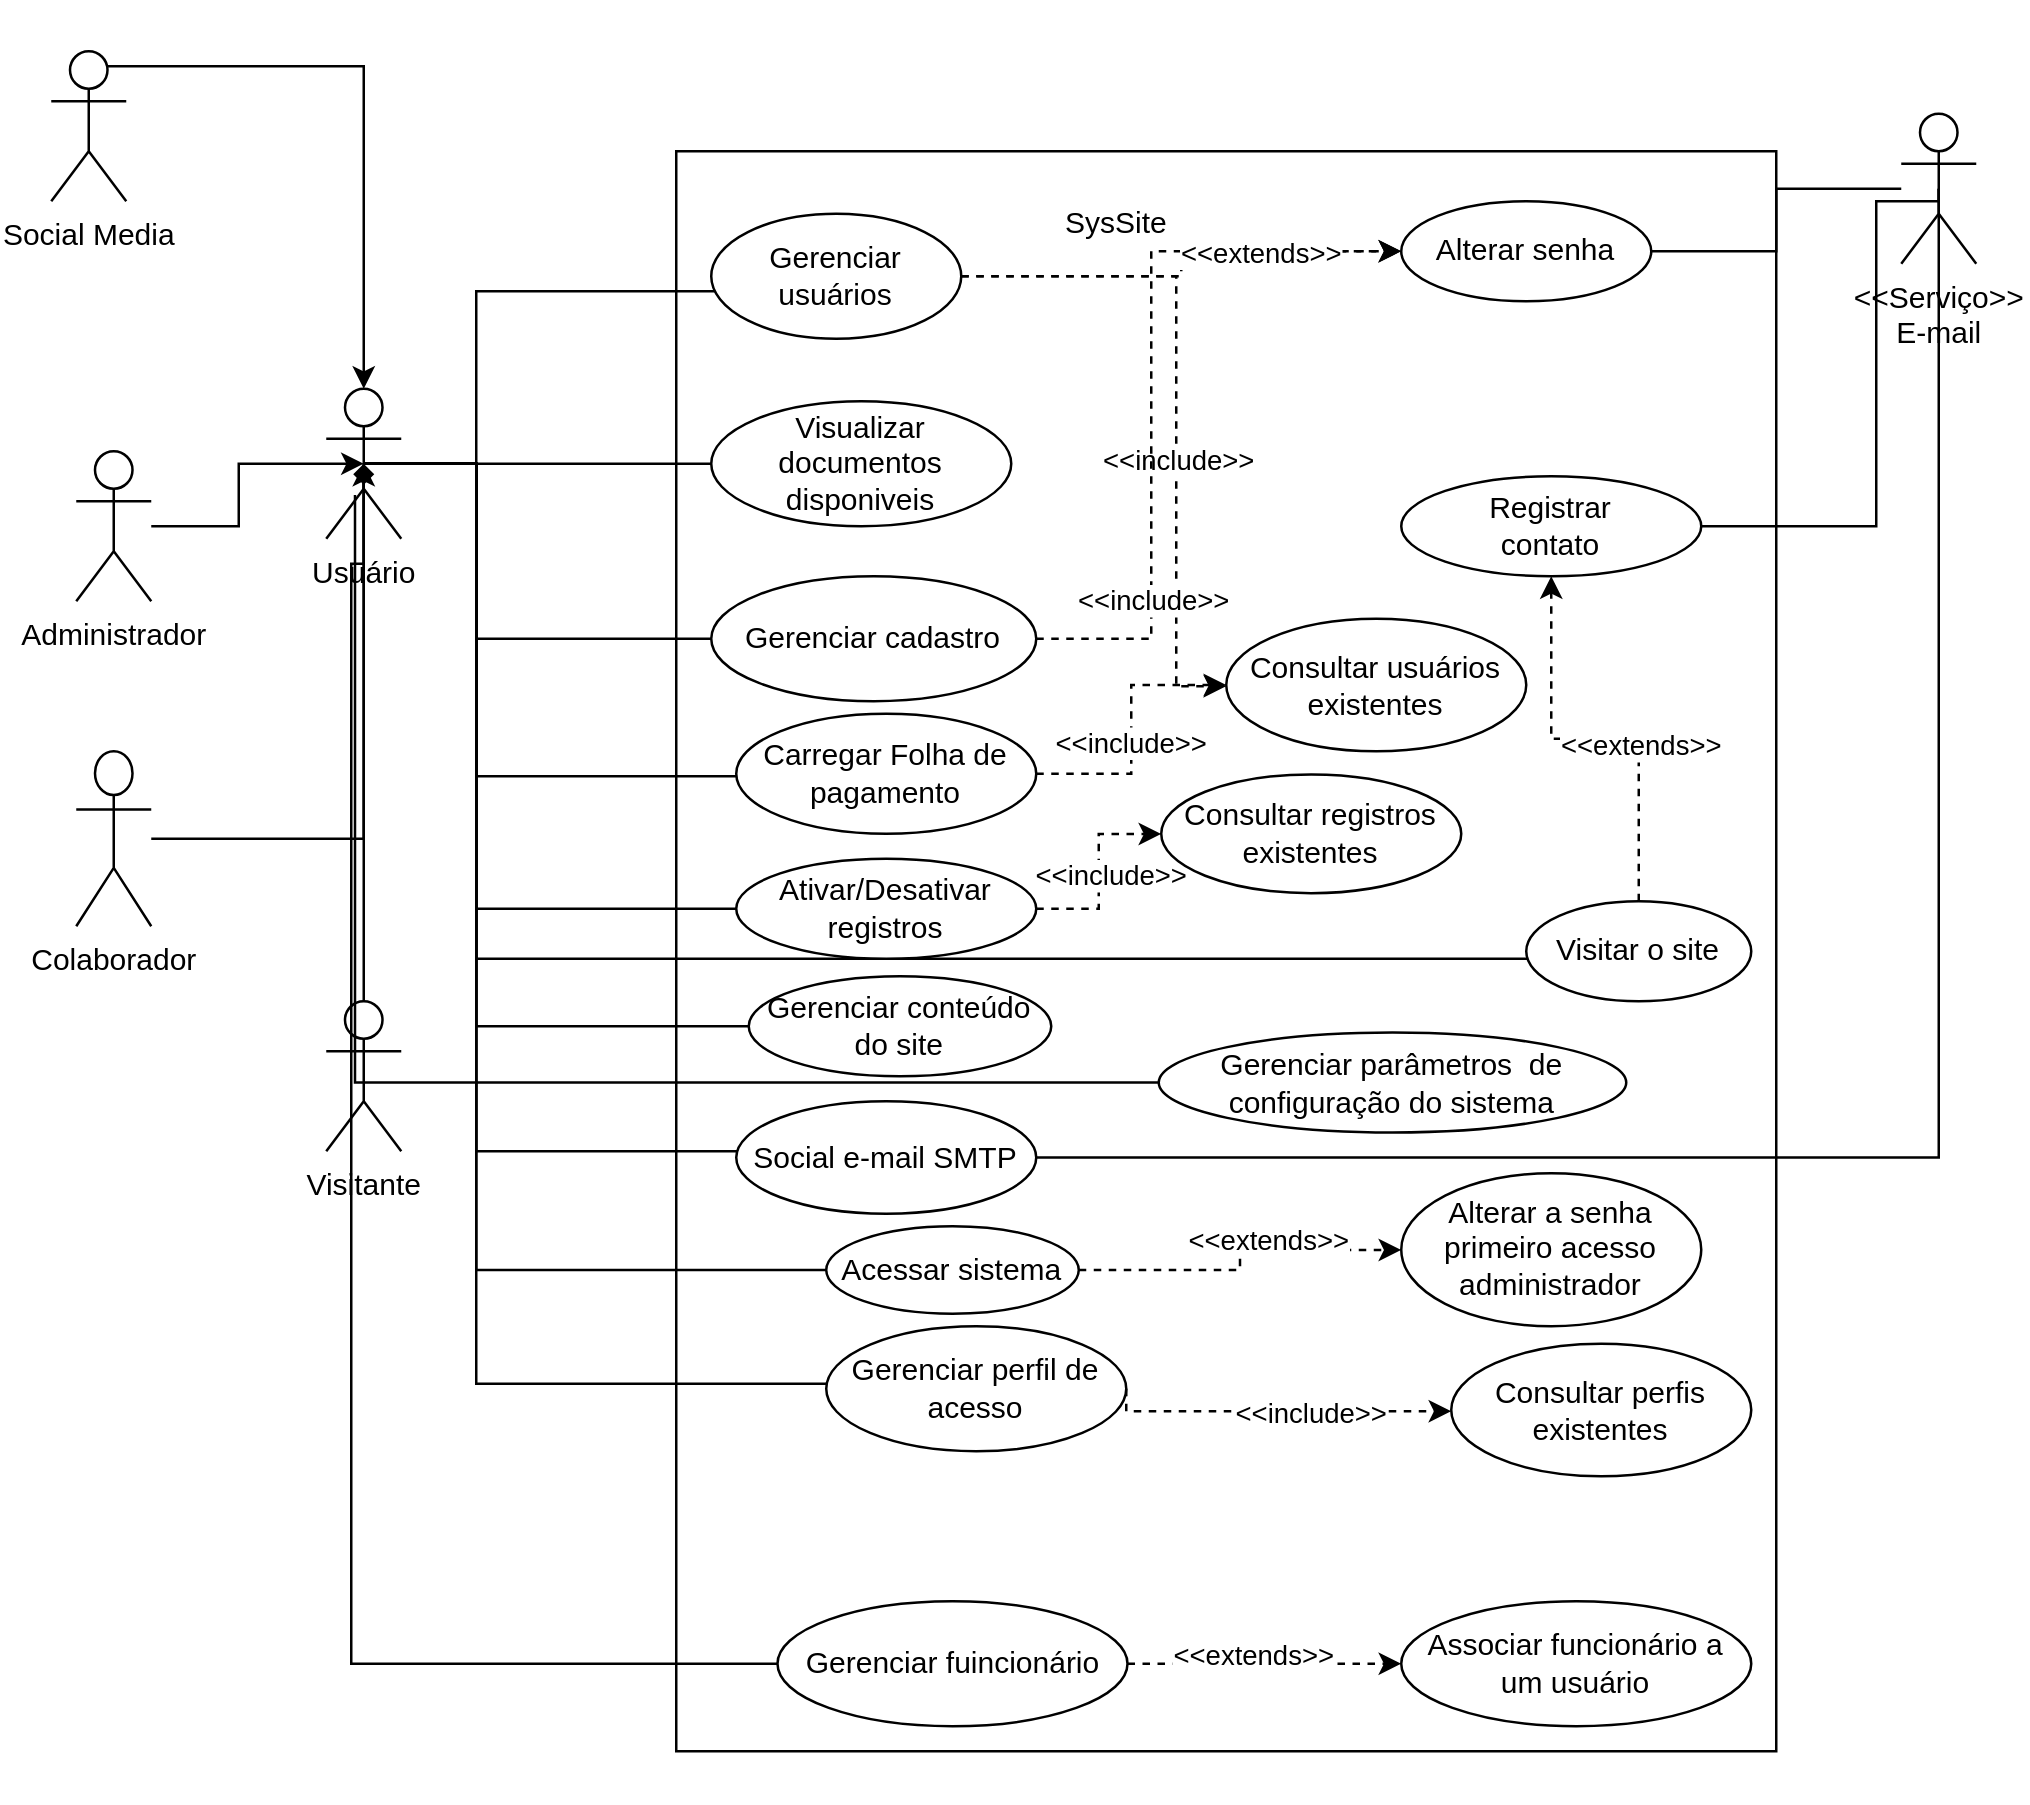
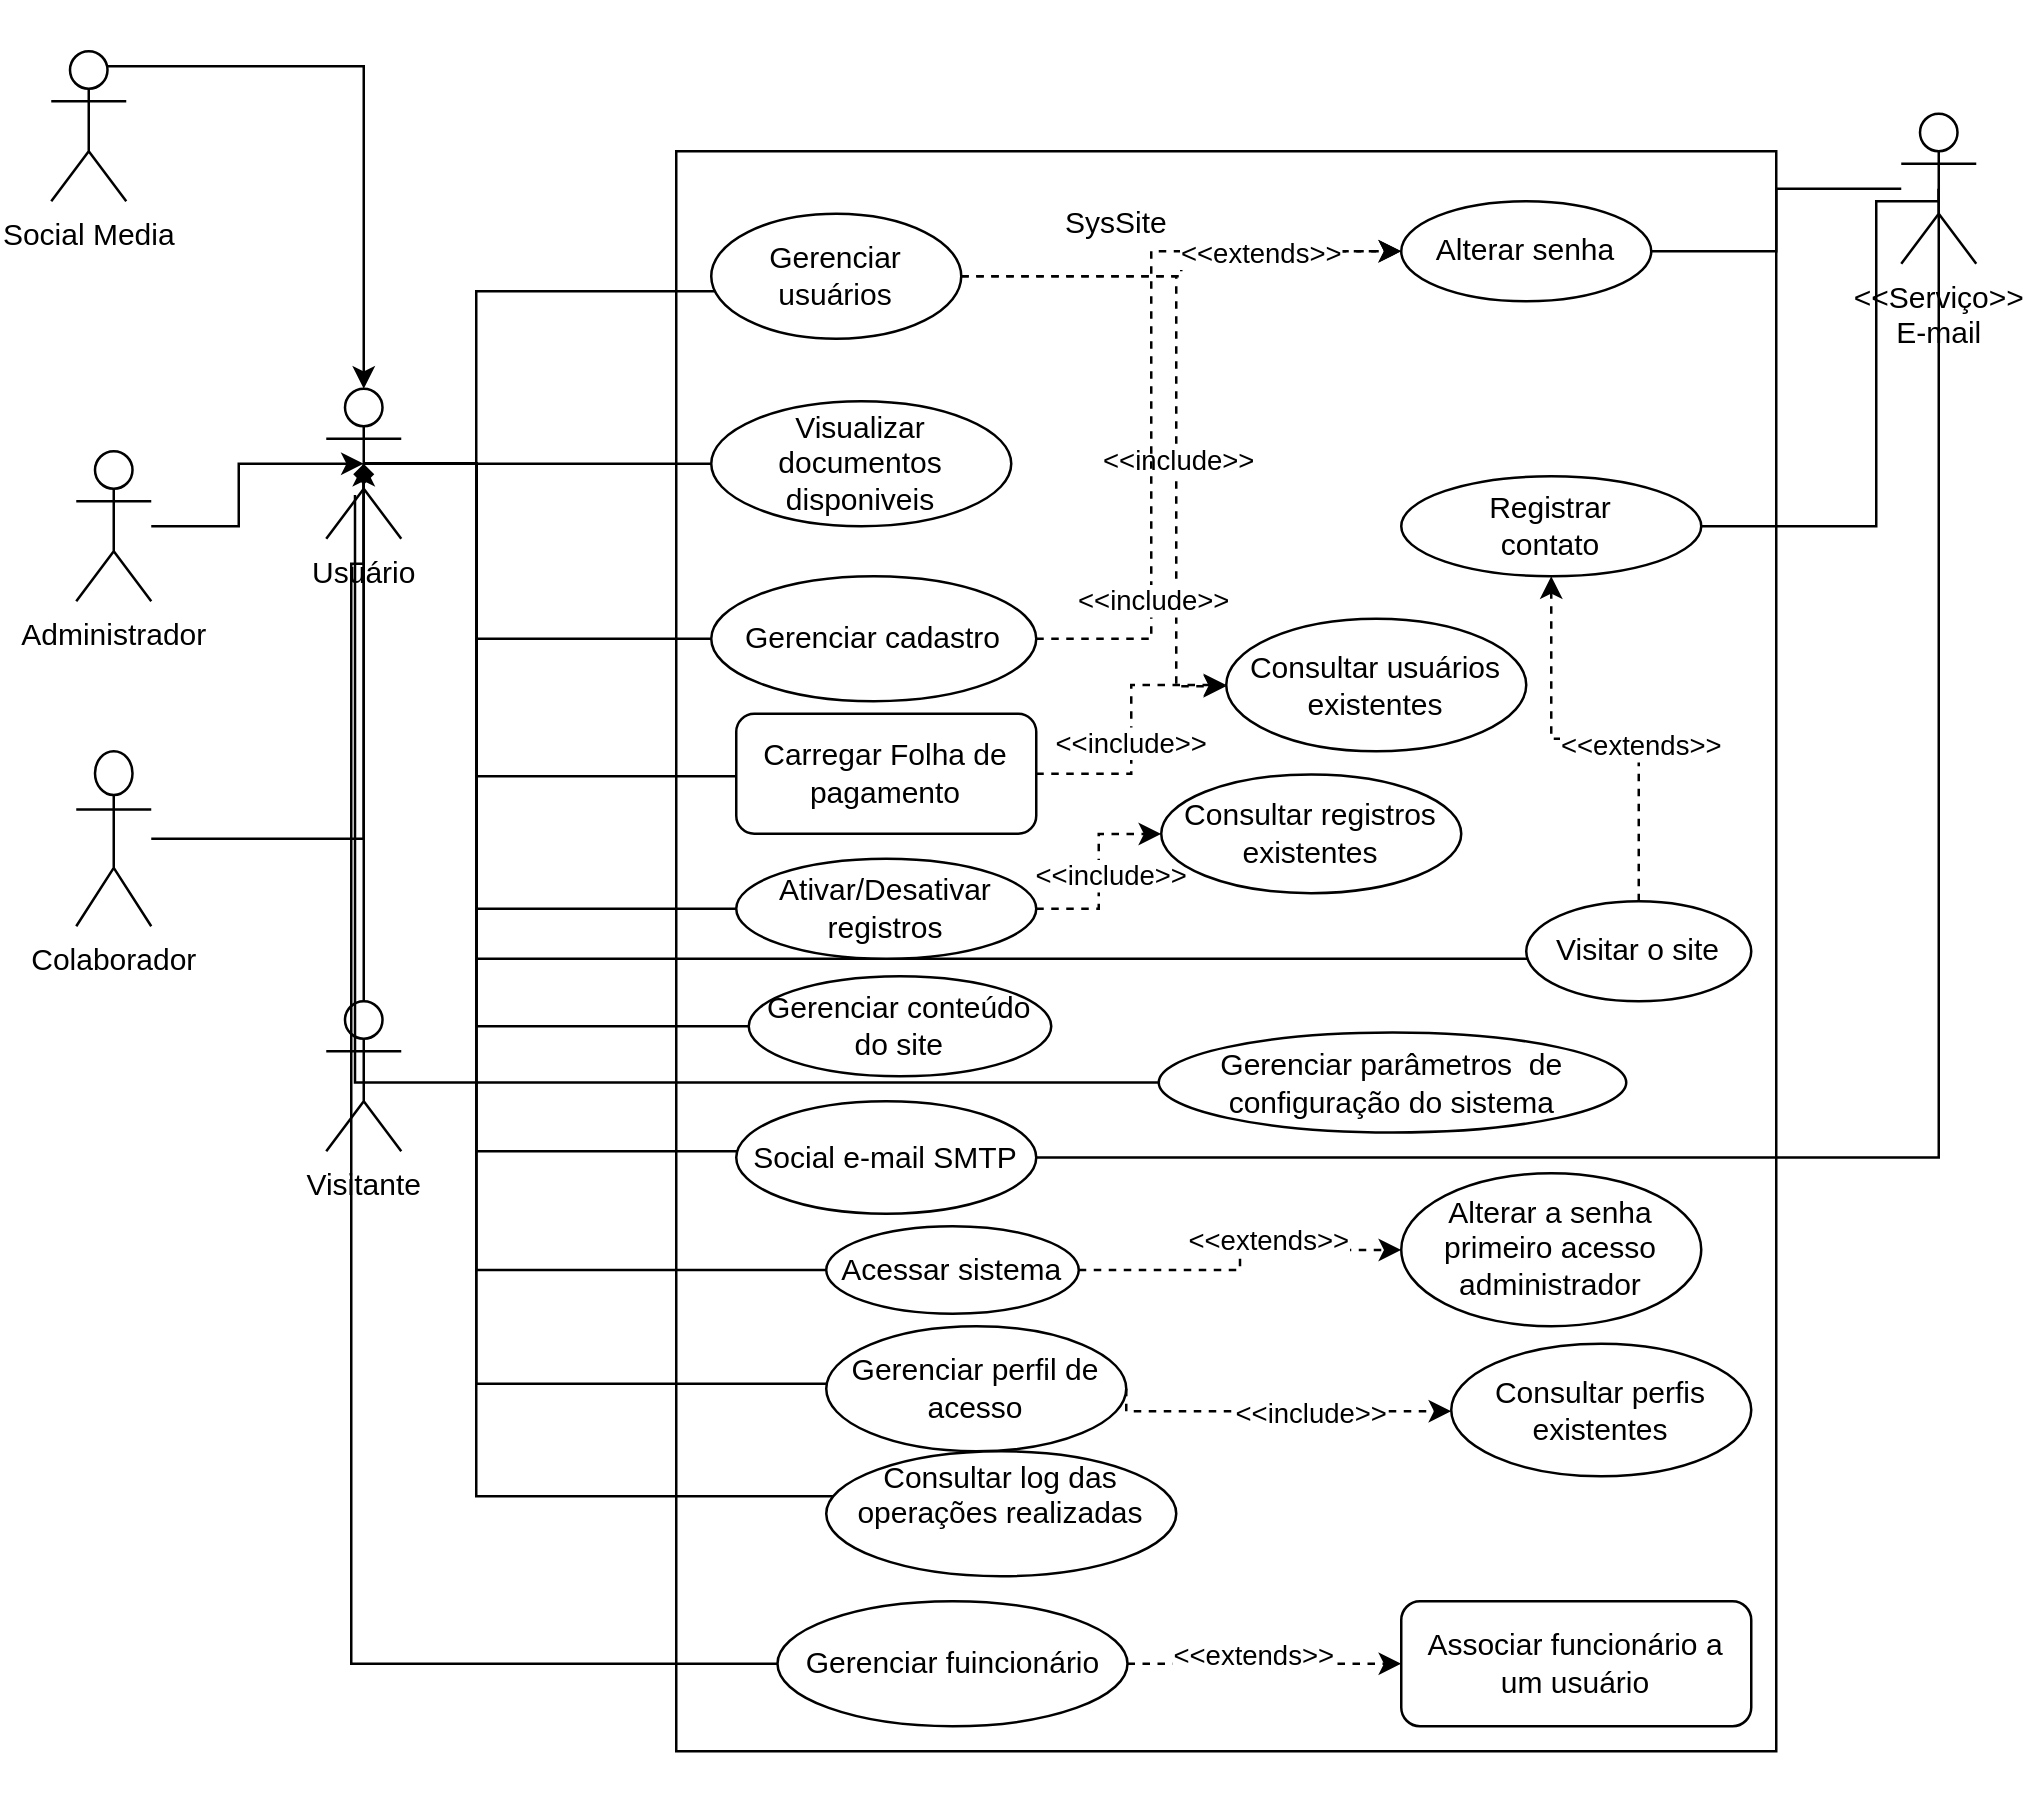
(886, 774) -> (886, 774)
none -> (600, 1496)
none -> (1001, 1514)
(1576, 1664) -> (1576, 1664)
